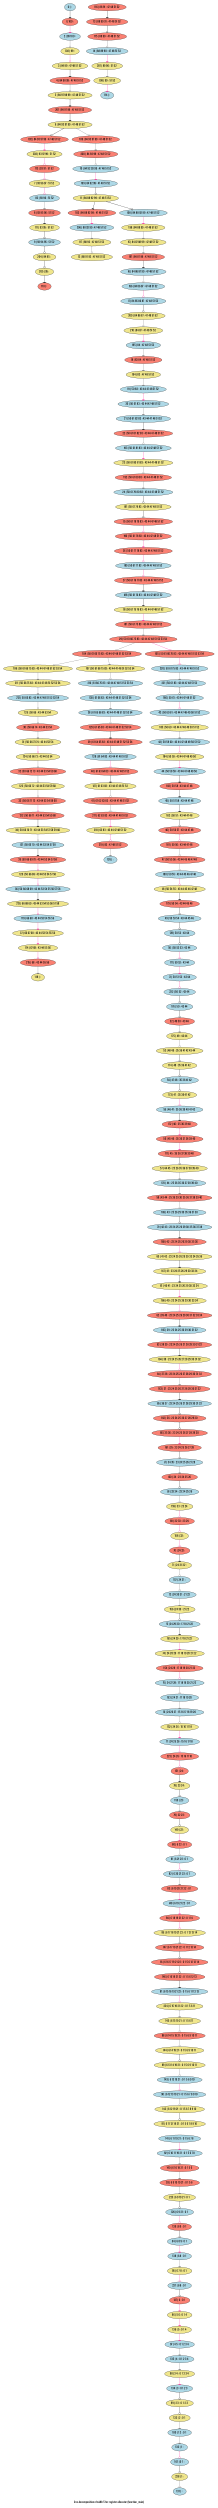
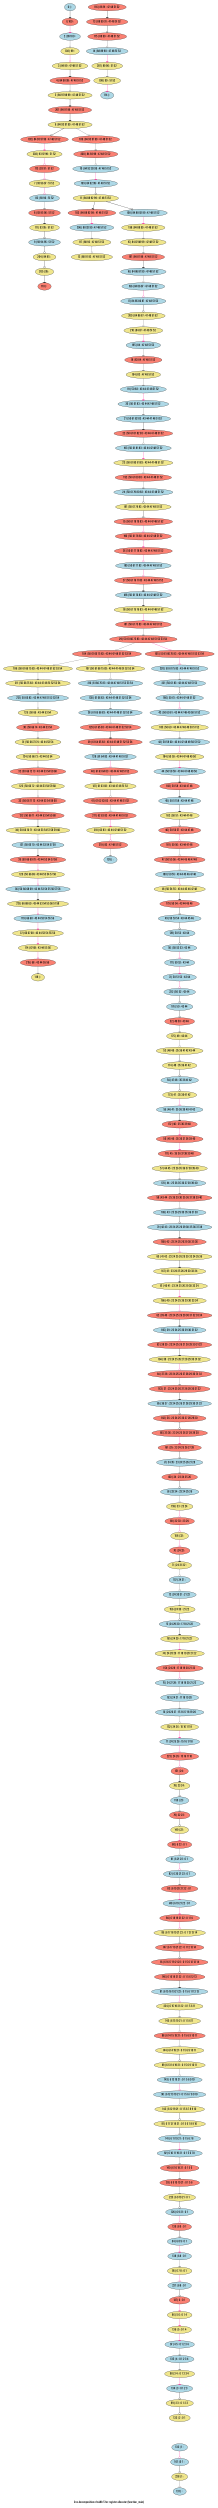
none -> (180, 2130)
(180, 2433) -> none
